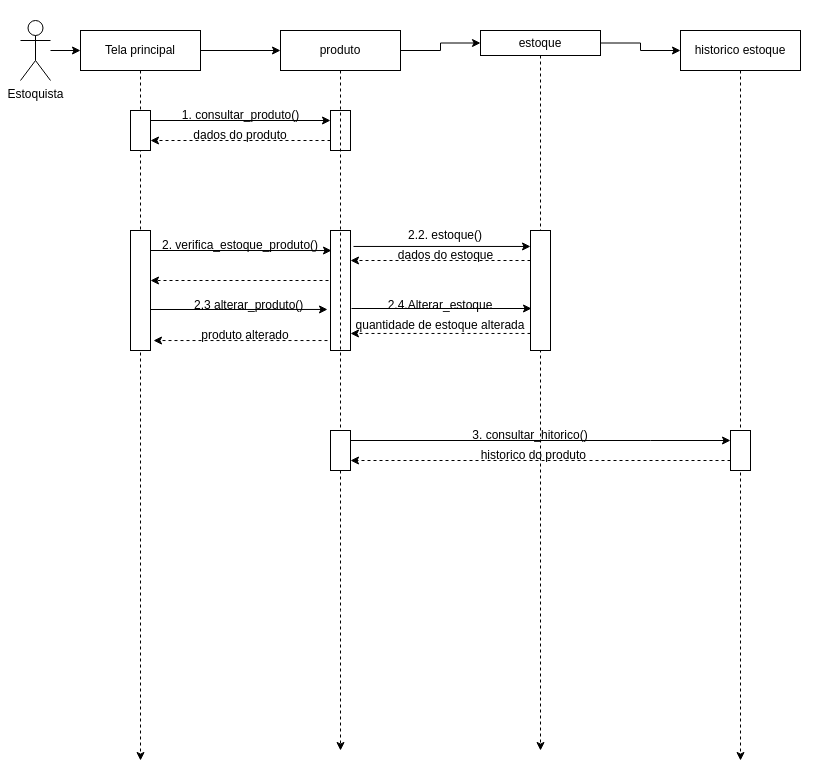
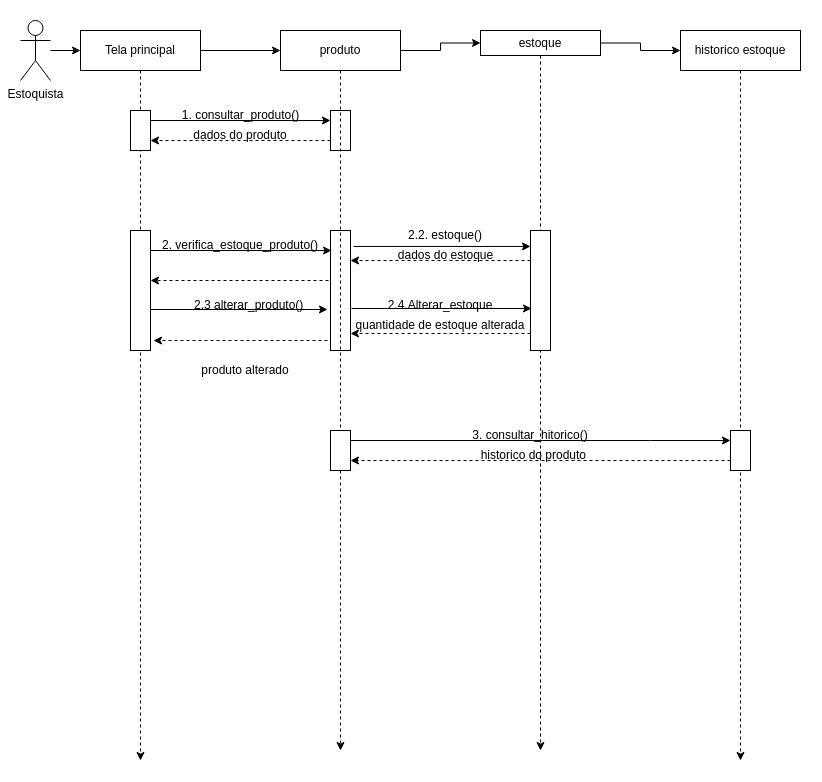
(246, 336) -> (246, 371)
